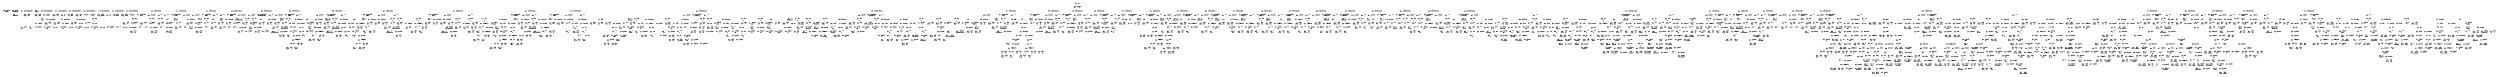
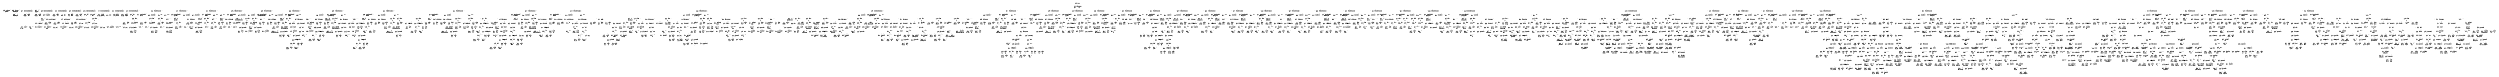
none -> (1728, 36)
